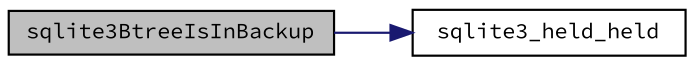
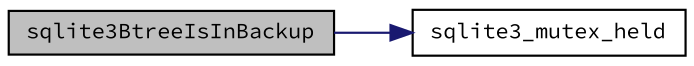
(549, 33) -> (549, 33)
